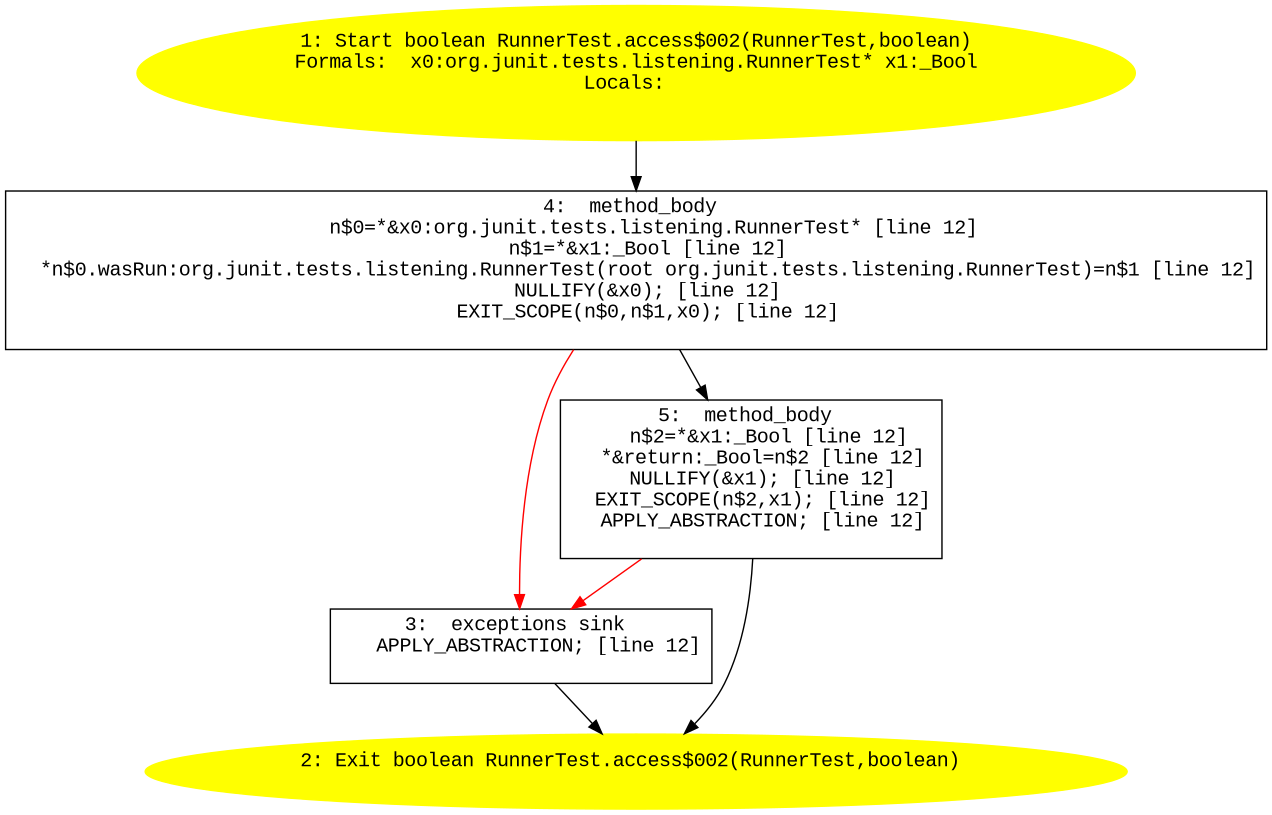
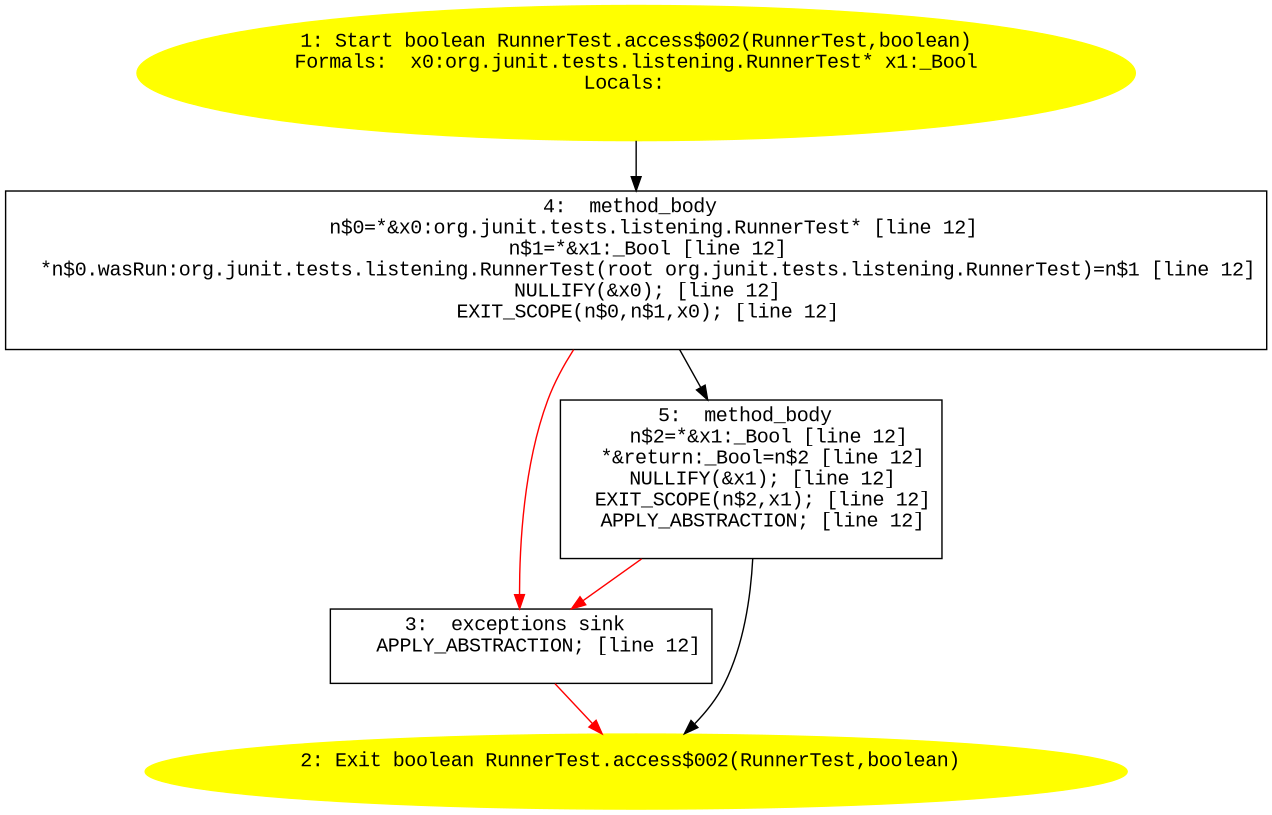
(574, 704) -> (574, 704)
